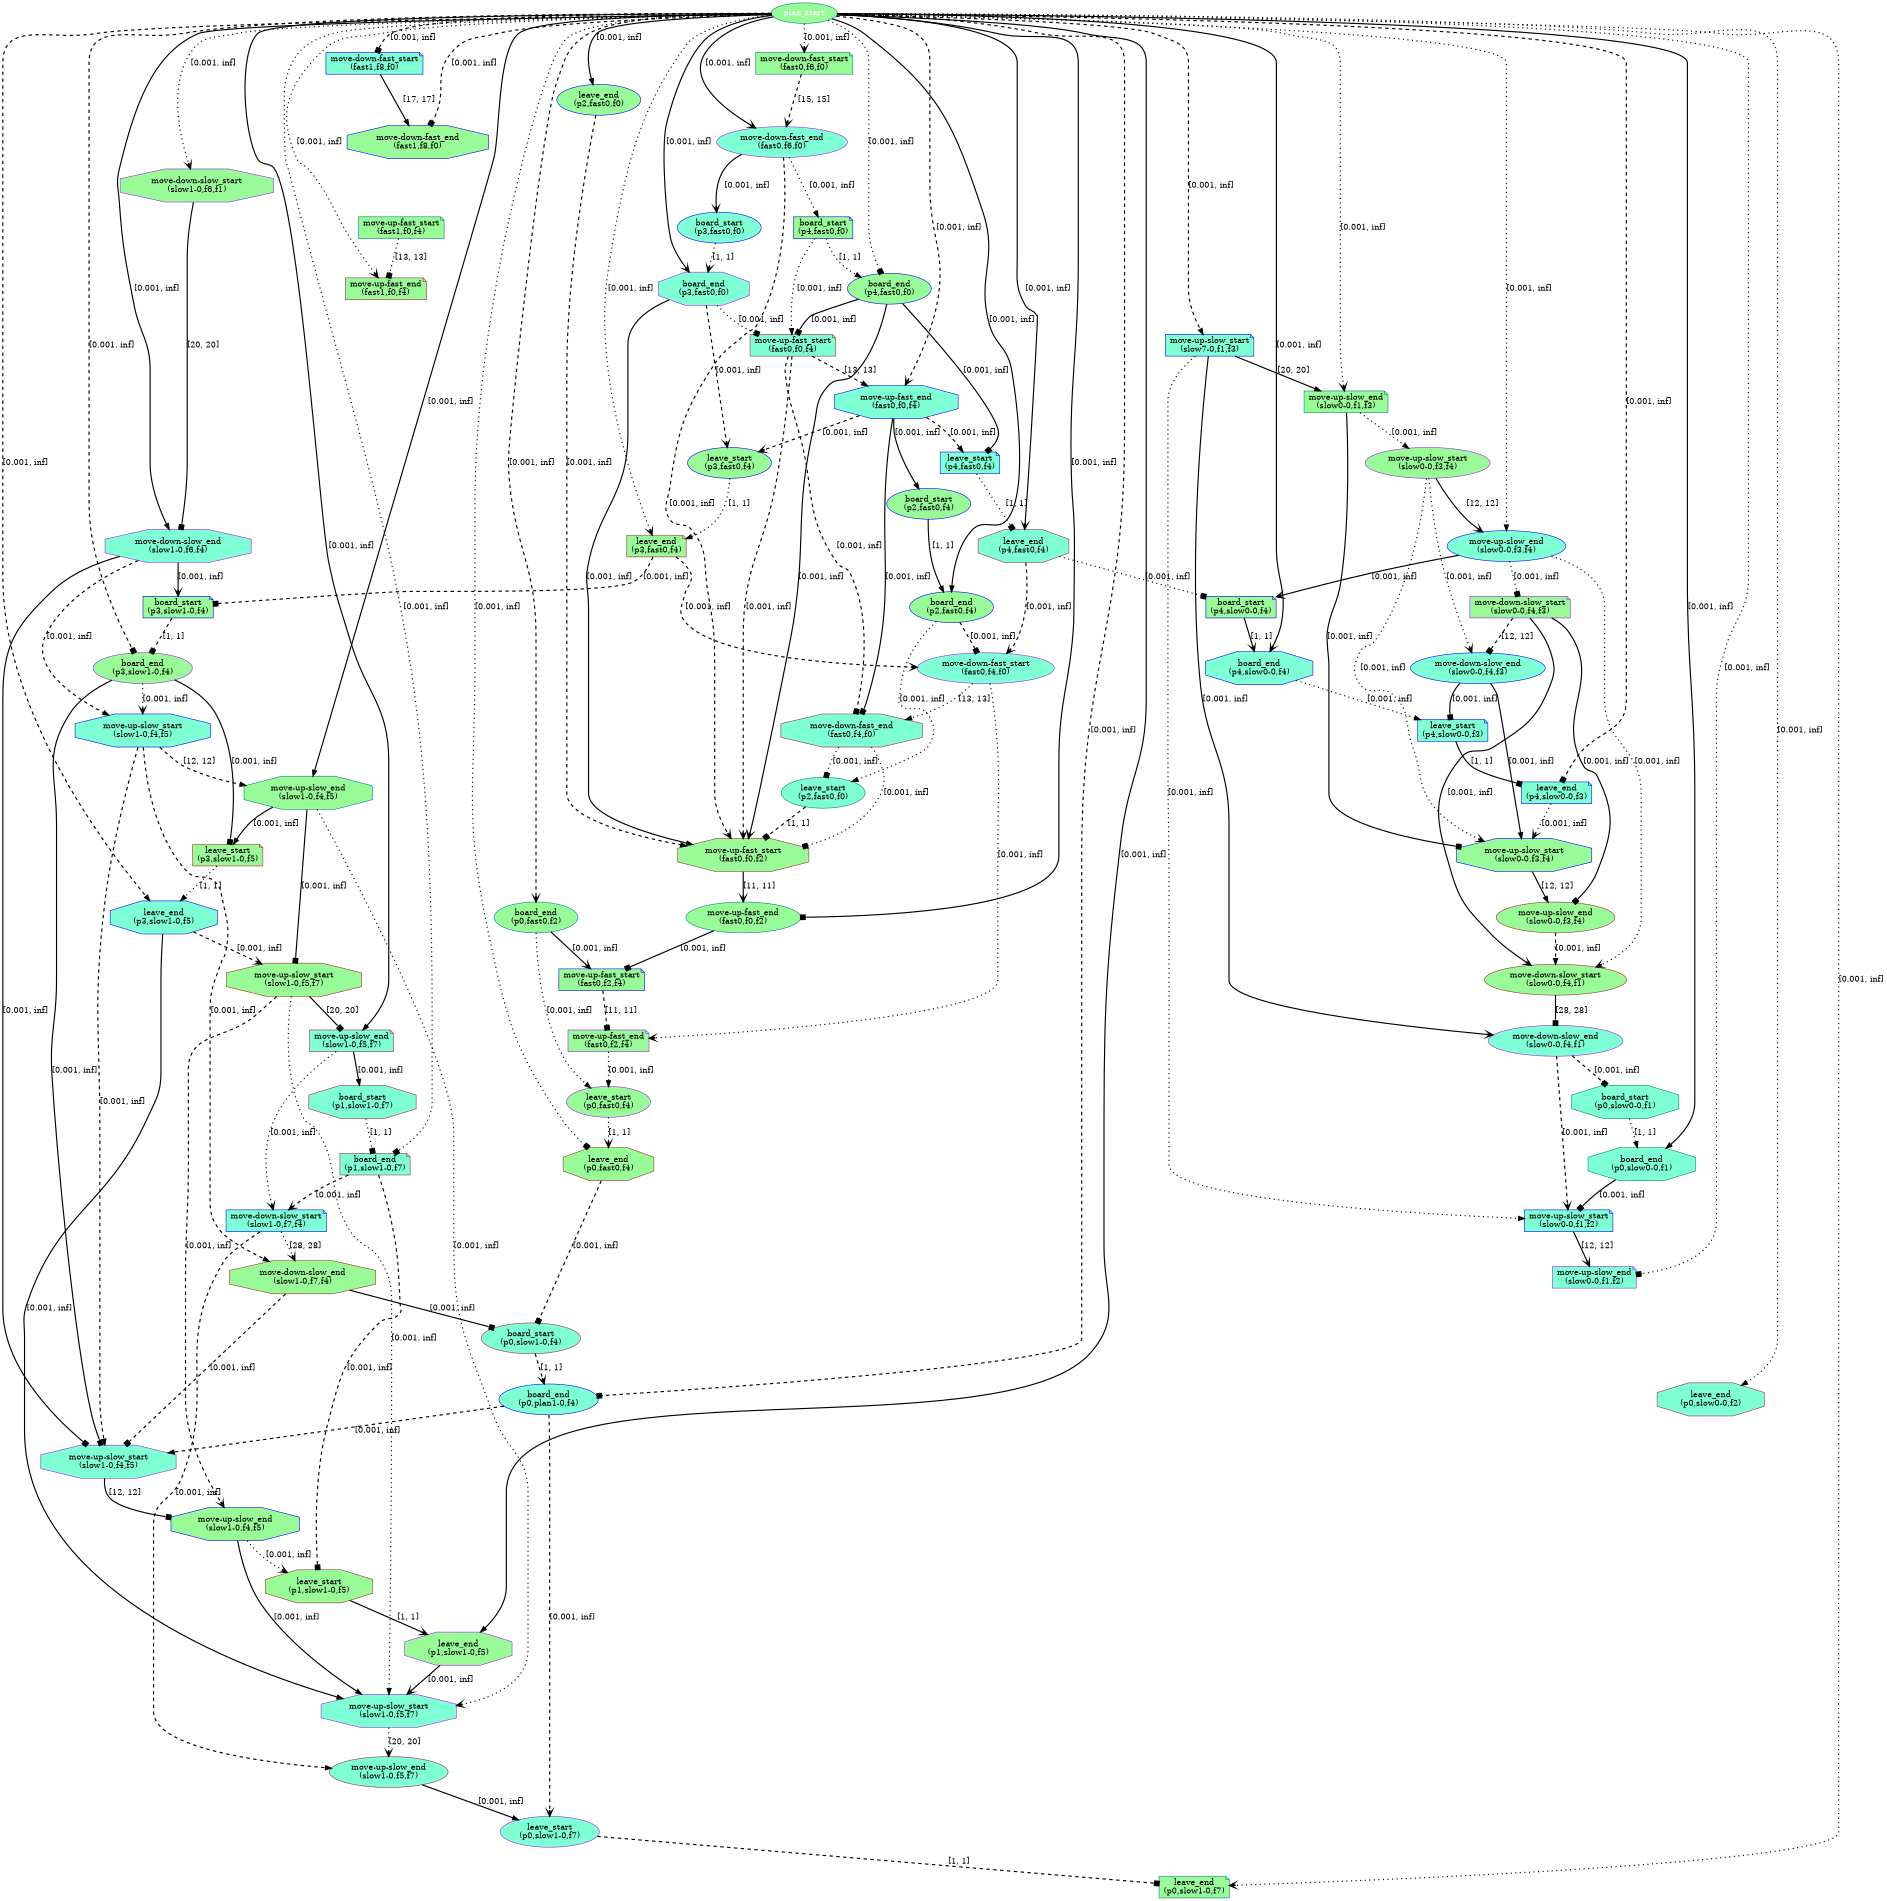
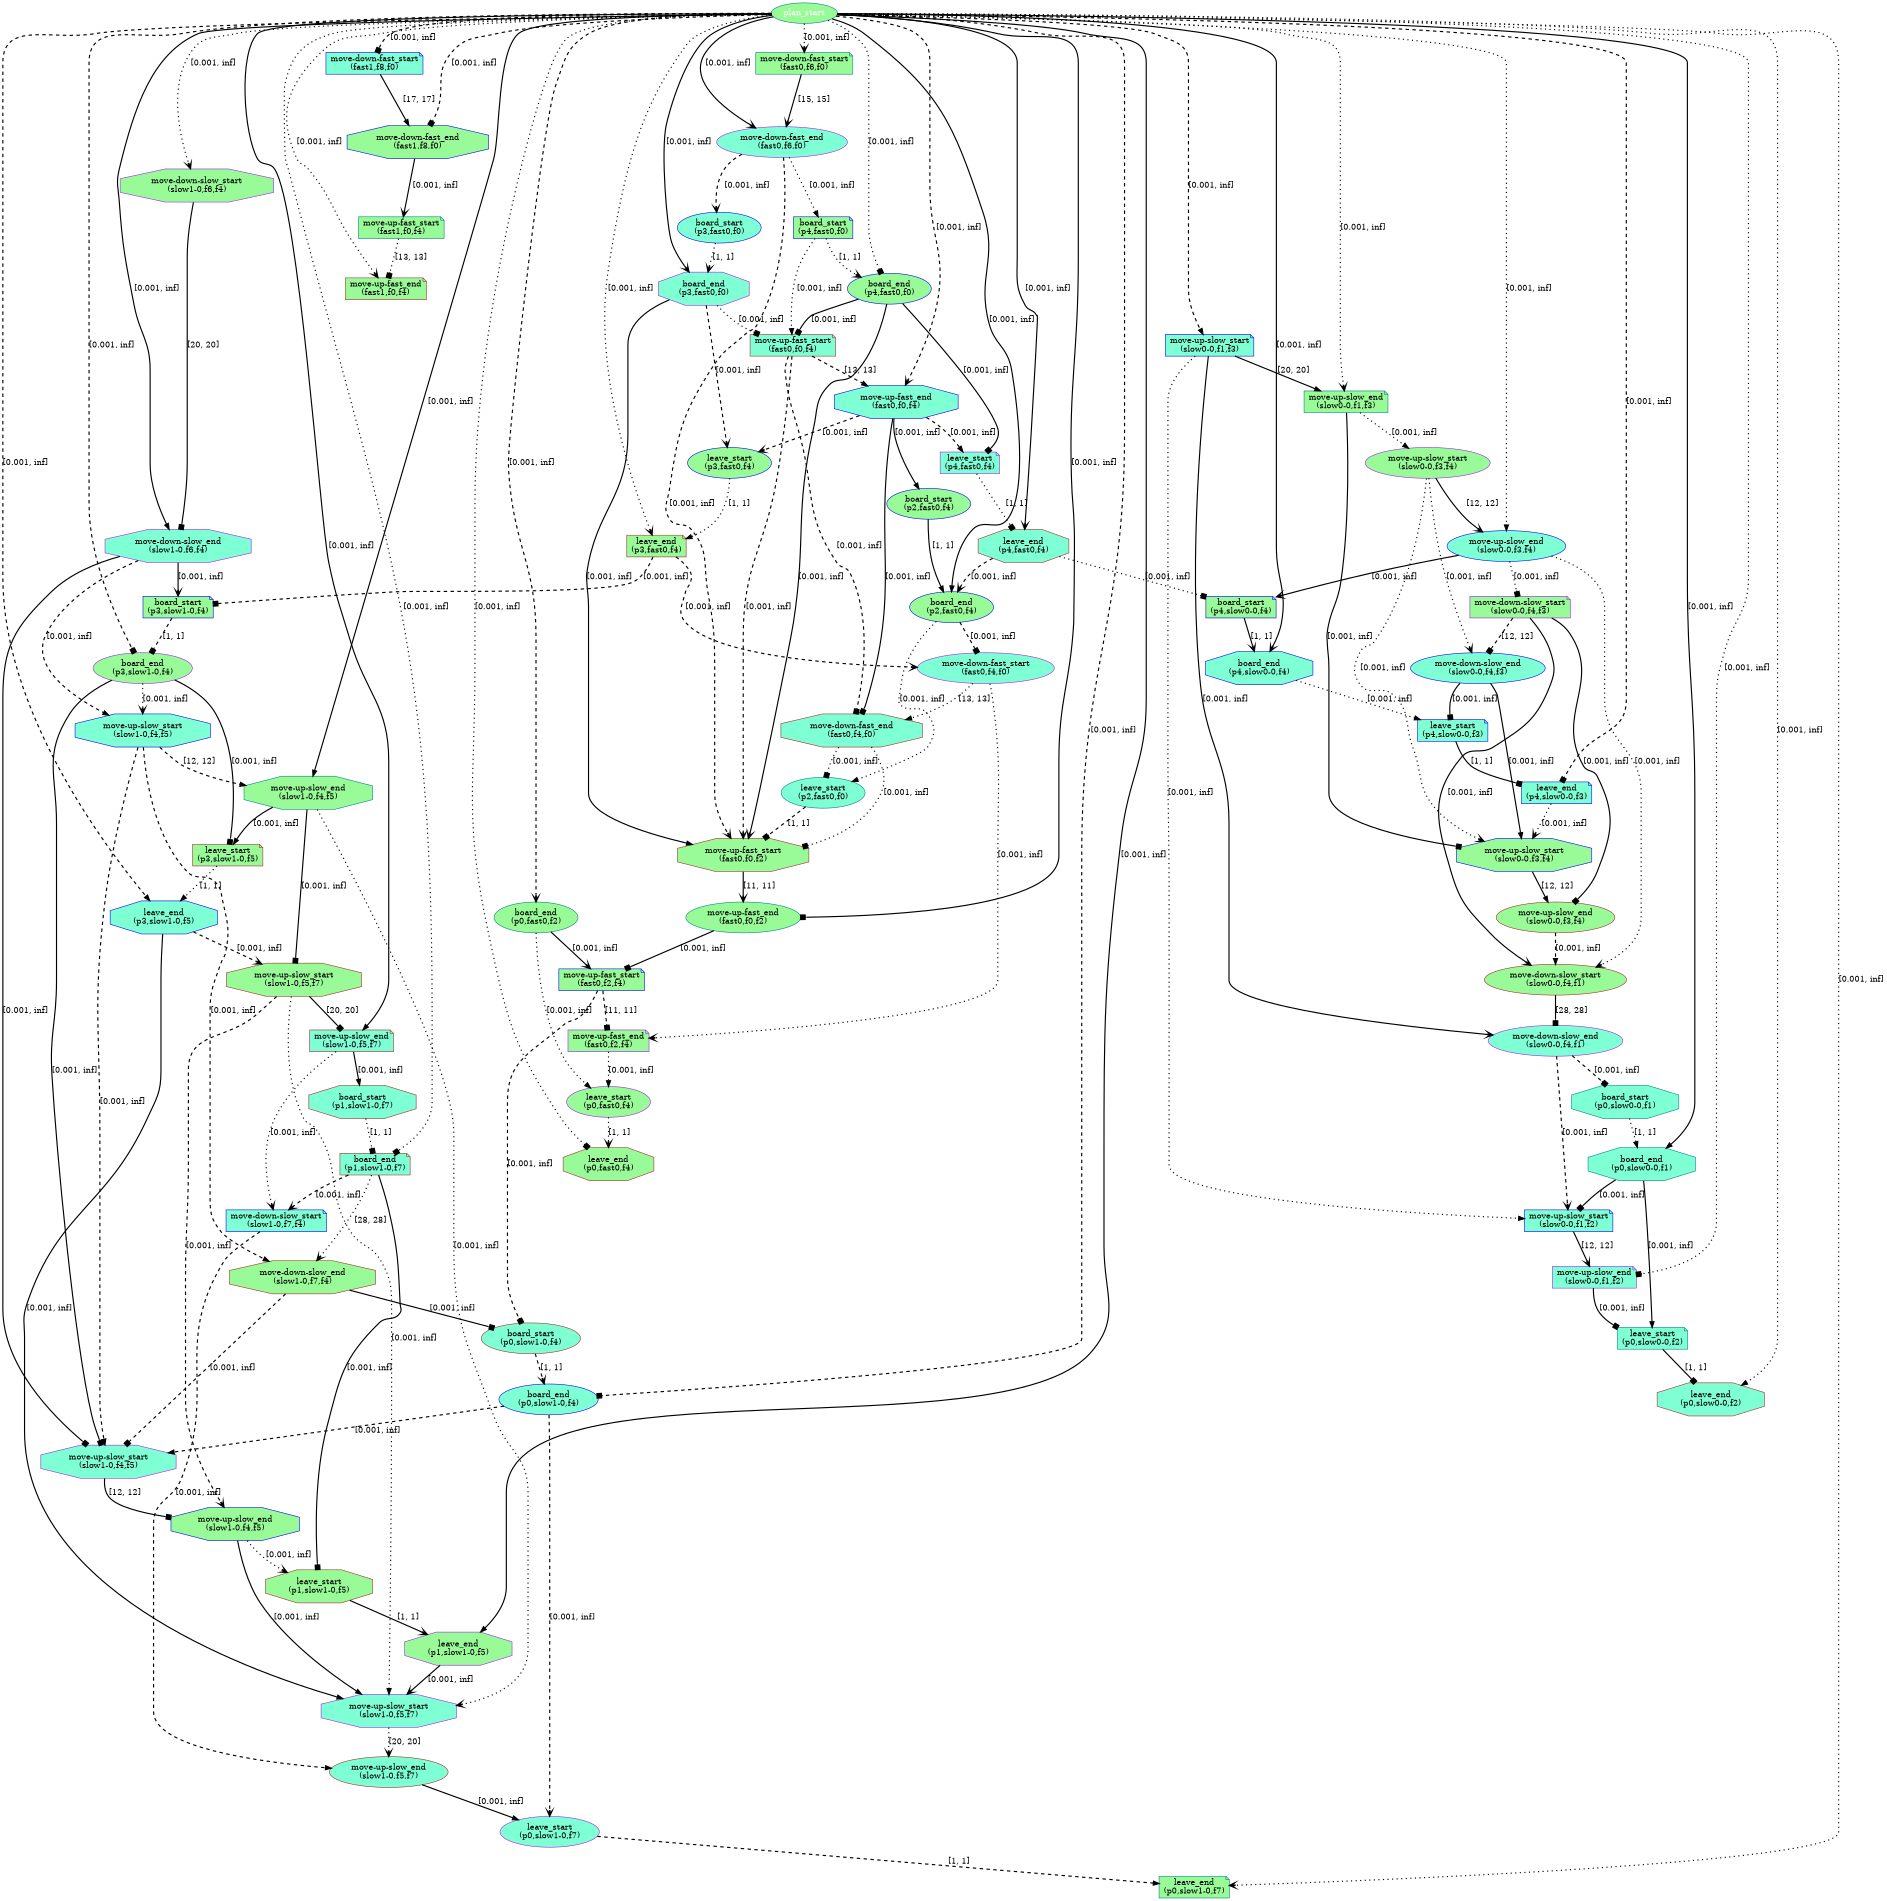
(795, 98) -> (795, 98)
(599, 100) -> none
(721, 176) -> (721, 176)
none -> (410, 185)
(197, 186) -> (197, 186)
(837, 260) -> (837, 260)
(1210, 345) -> (1210, 345)
(970, 463) -> (970, 463)
(1026, 608) -> (974, 570)
(287, 1244) -> (350, 1218)
(571, 1249) -> (507, 1136)
none -> (1653, 1338)
(350, 1358) -> (350, 1358)
(549, 1399) -> (549, 1399)
(875, 1860) -> (875, 1860)
